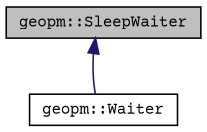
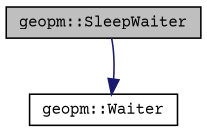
(93, 74) -> (114, 58)
